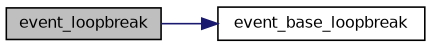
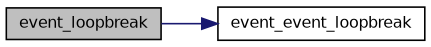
(321, 24) -> (321, 24)
